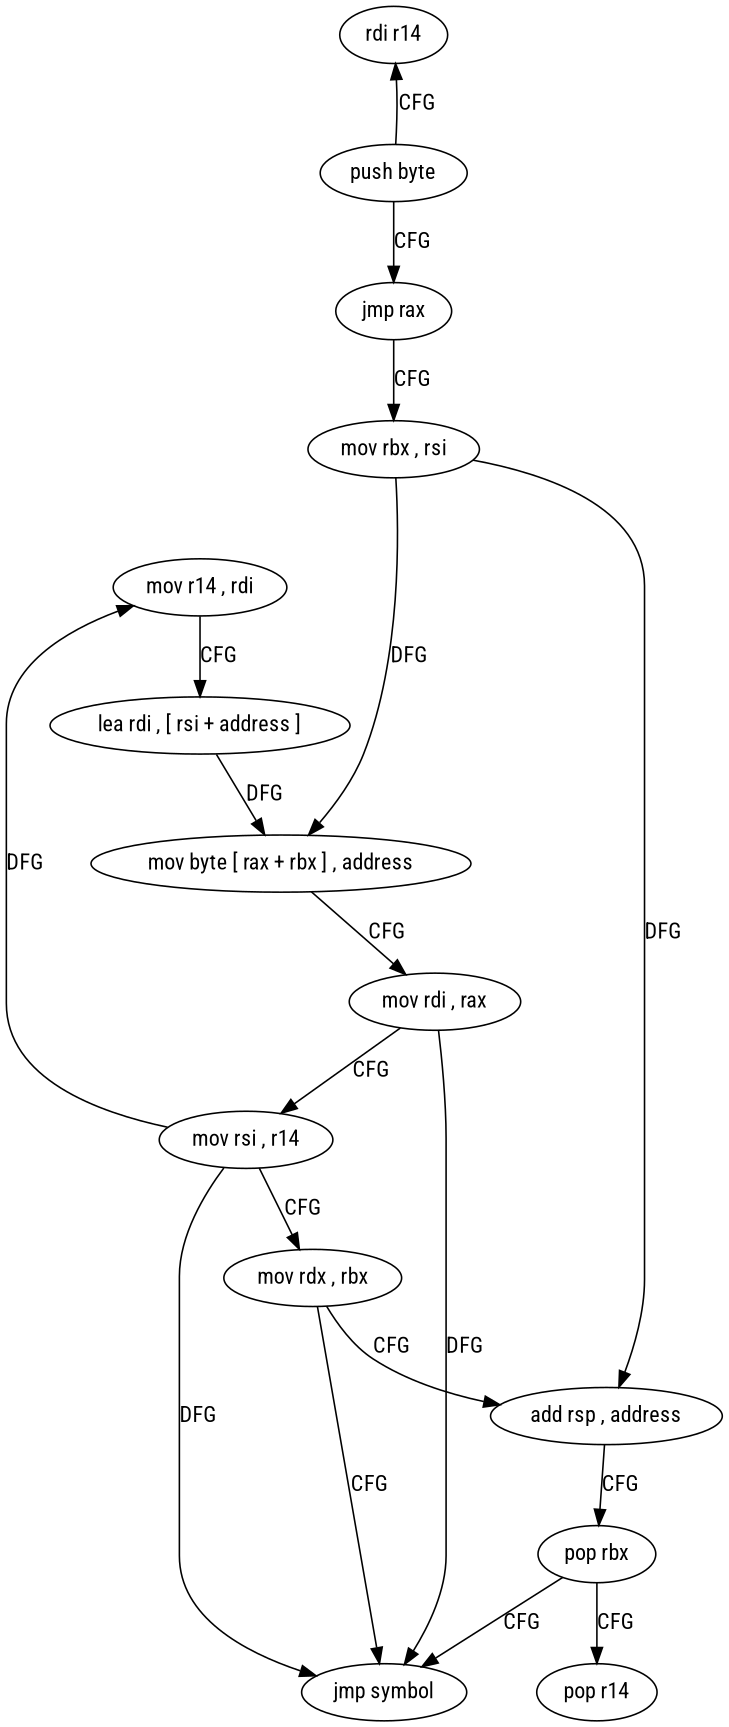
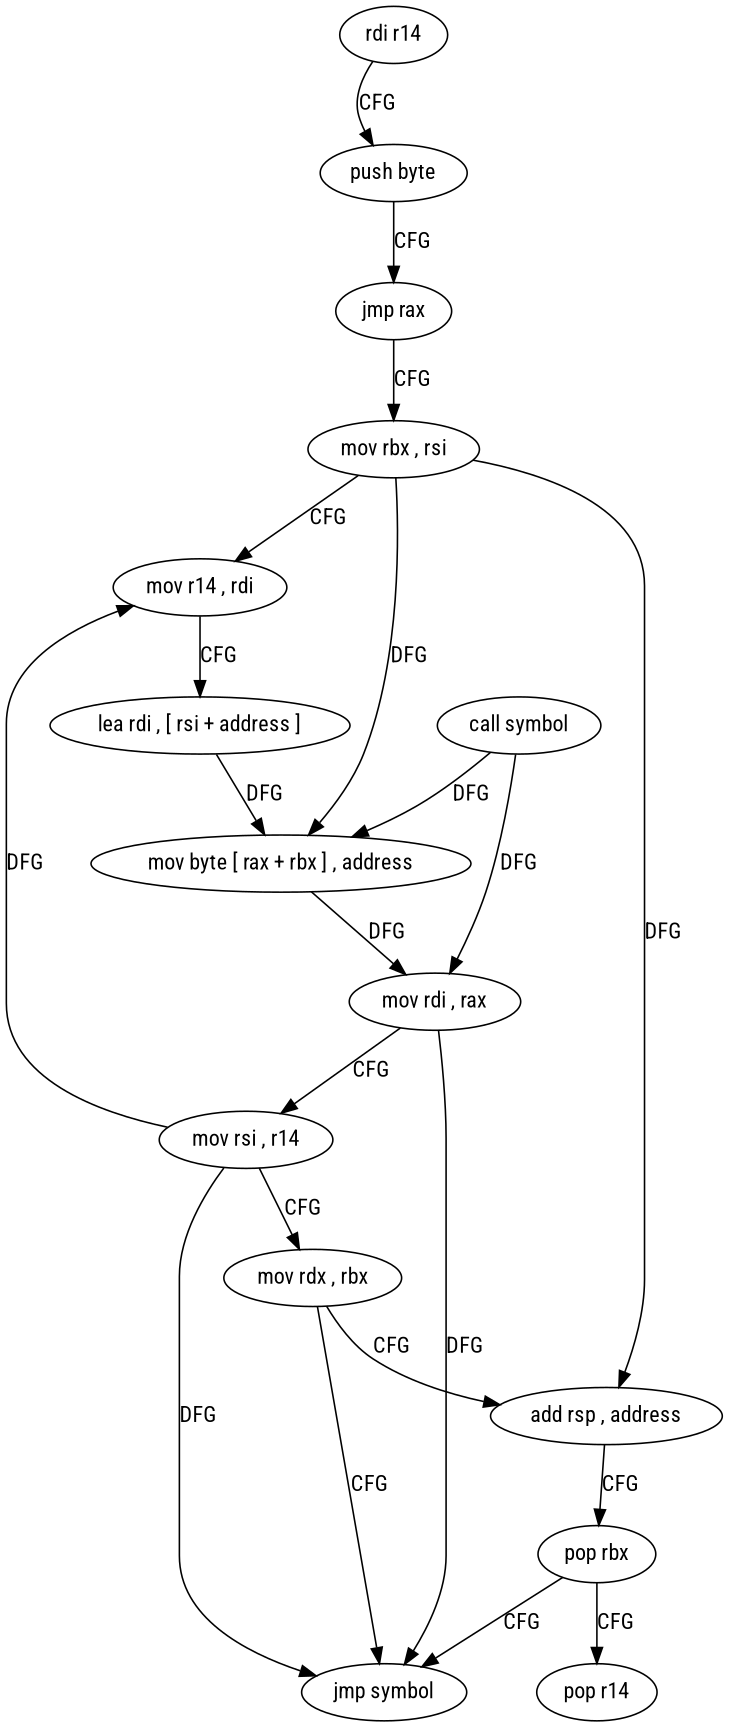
(397, 112) -> (358, 95)
none -> (303, 514)
none -> (519, 725)
(387, 933) -> (387, 933)
